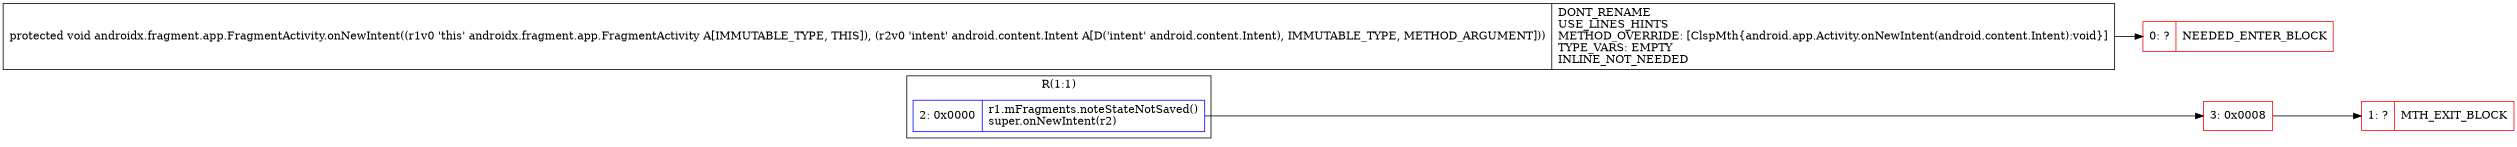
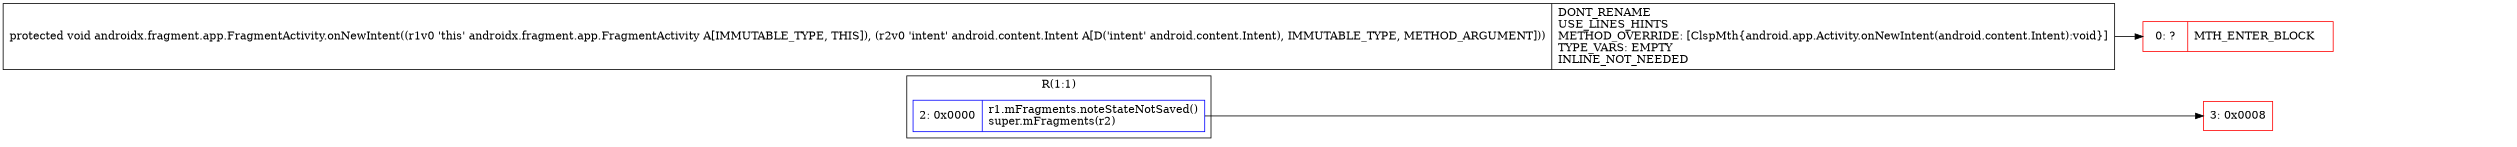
(2255, 36) -> (2255, 36)
(2438, 116) -> none
(1053, 121) -> (1052, 121)
